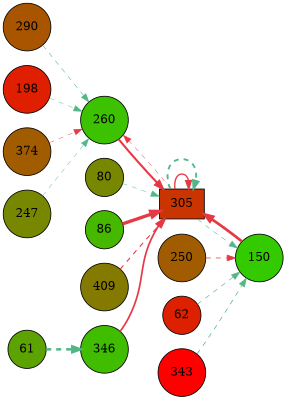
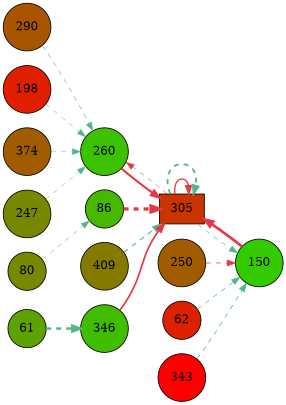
(62, 137) -> (62, 152)
(137, 188) -> (63, 243)
(137, 219) -> (137, 209)
(140, 247) -> (139, 241)
